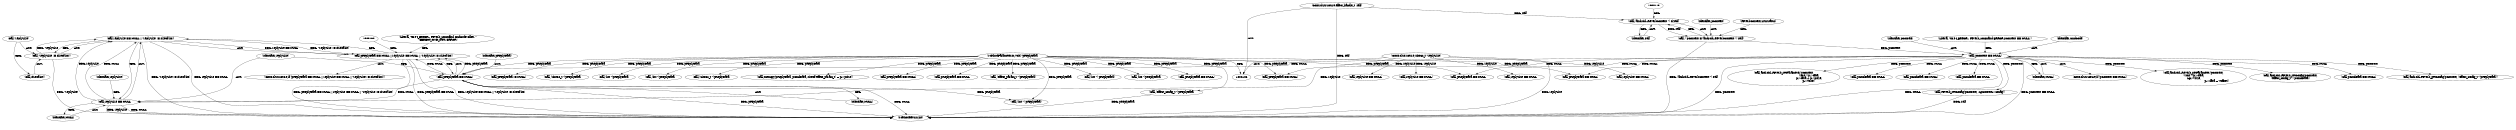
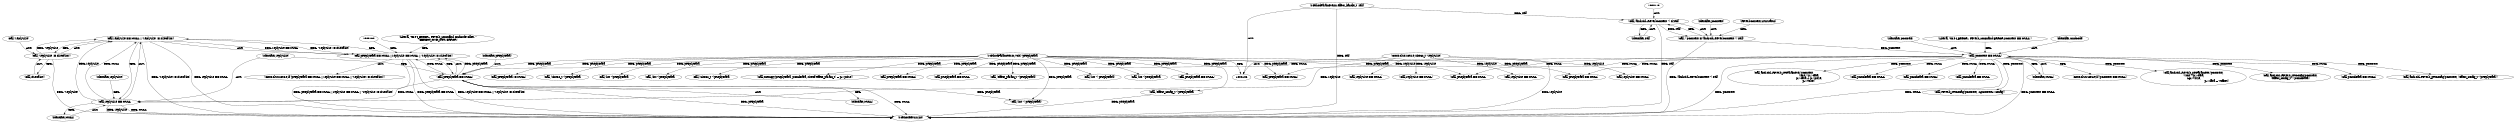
(1337, 6) -> (1337, 6)
(1657, 14) -> (1657, 14)
(15, 60) -> (43, 66)
(2063, 64) -> (2063, 64)
(1448, 116) -> (1335, 113)
